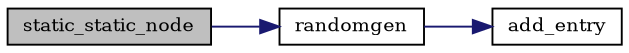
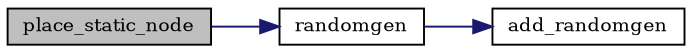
(109, 27) -> (109, 27)
(557, 27) -> (588, 27)
